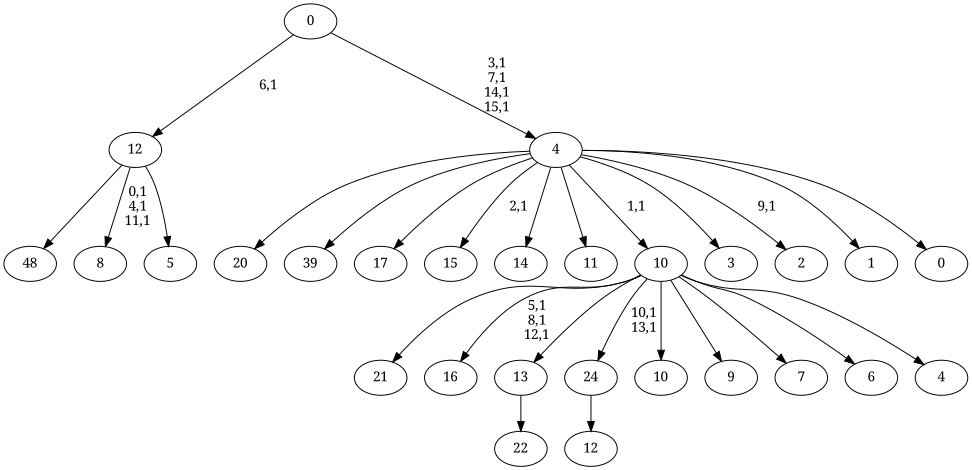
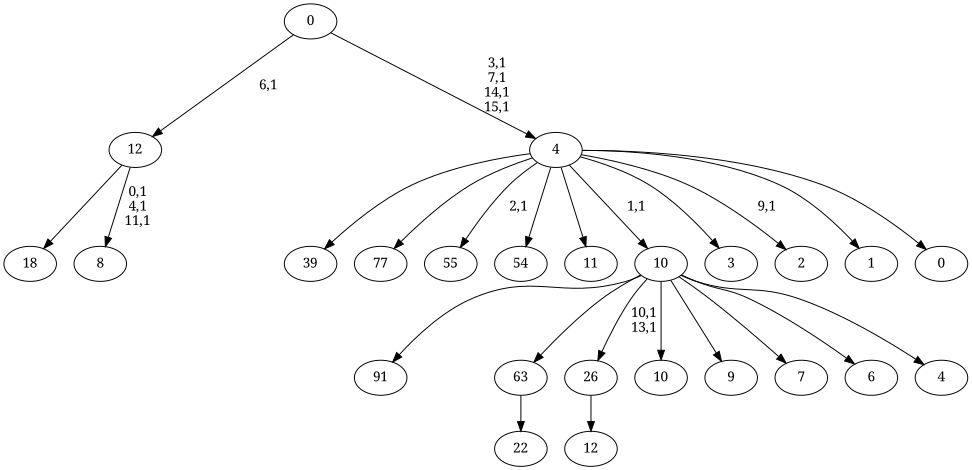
(30, 264) -> (30, 264)
(170, 264) -> none
(240, 264) -> none
(381, 264) -> (381, 264)
(451, 264) -> (451, 264)
(521, 264) -> (521, 264)
(381, 378) -> (381, 378)
(451, 378) -> none
(521, 378) -> (521, 378)
(591, 378) -> (591, 378)
